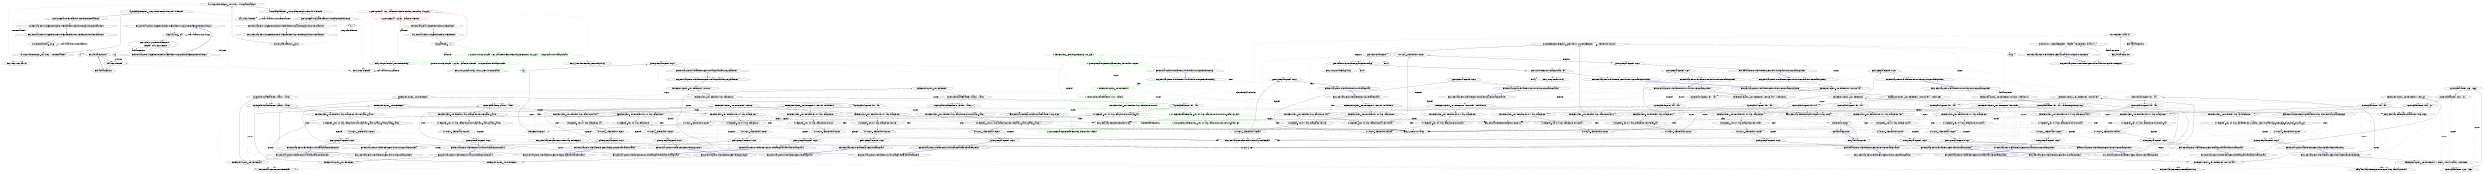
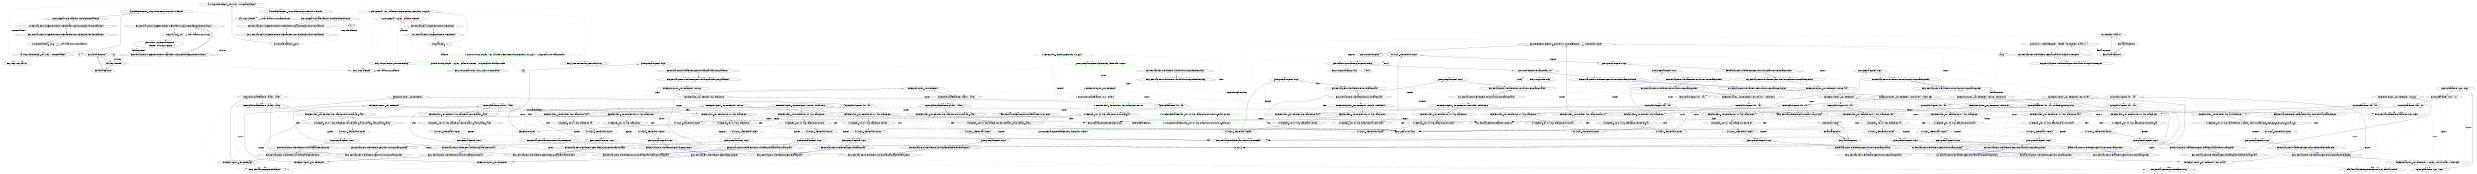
(540, 110) -> (535, 110)
